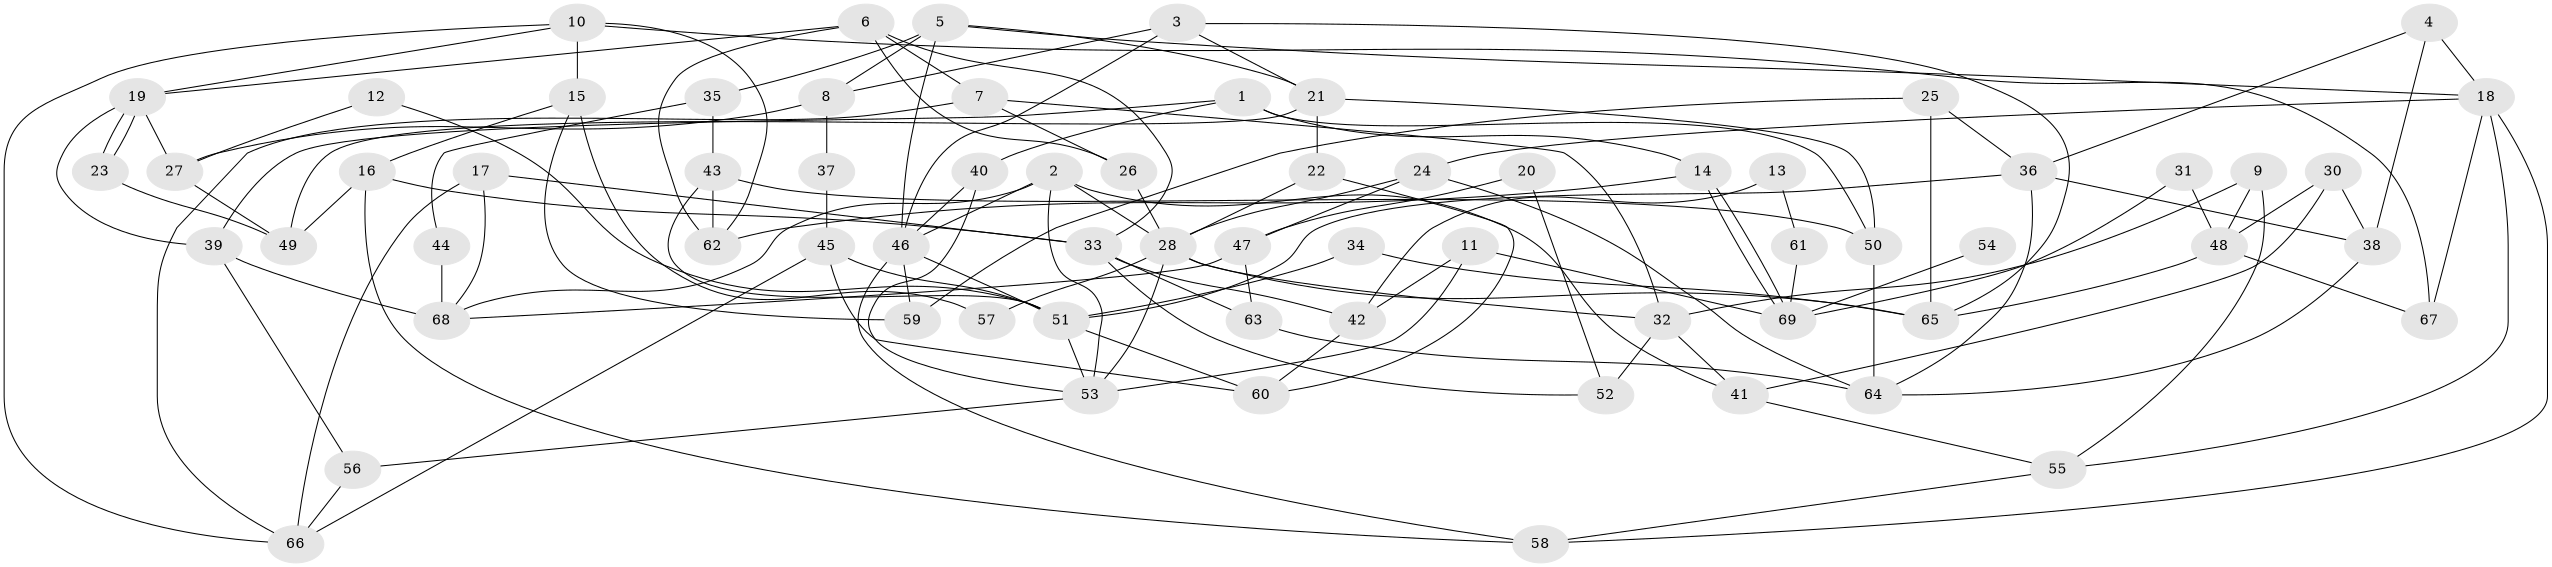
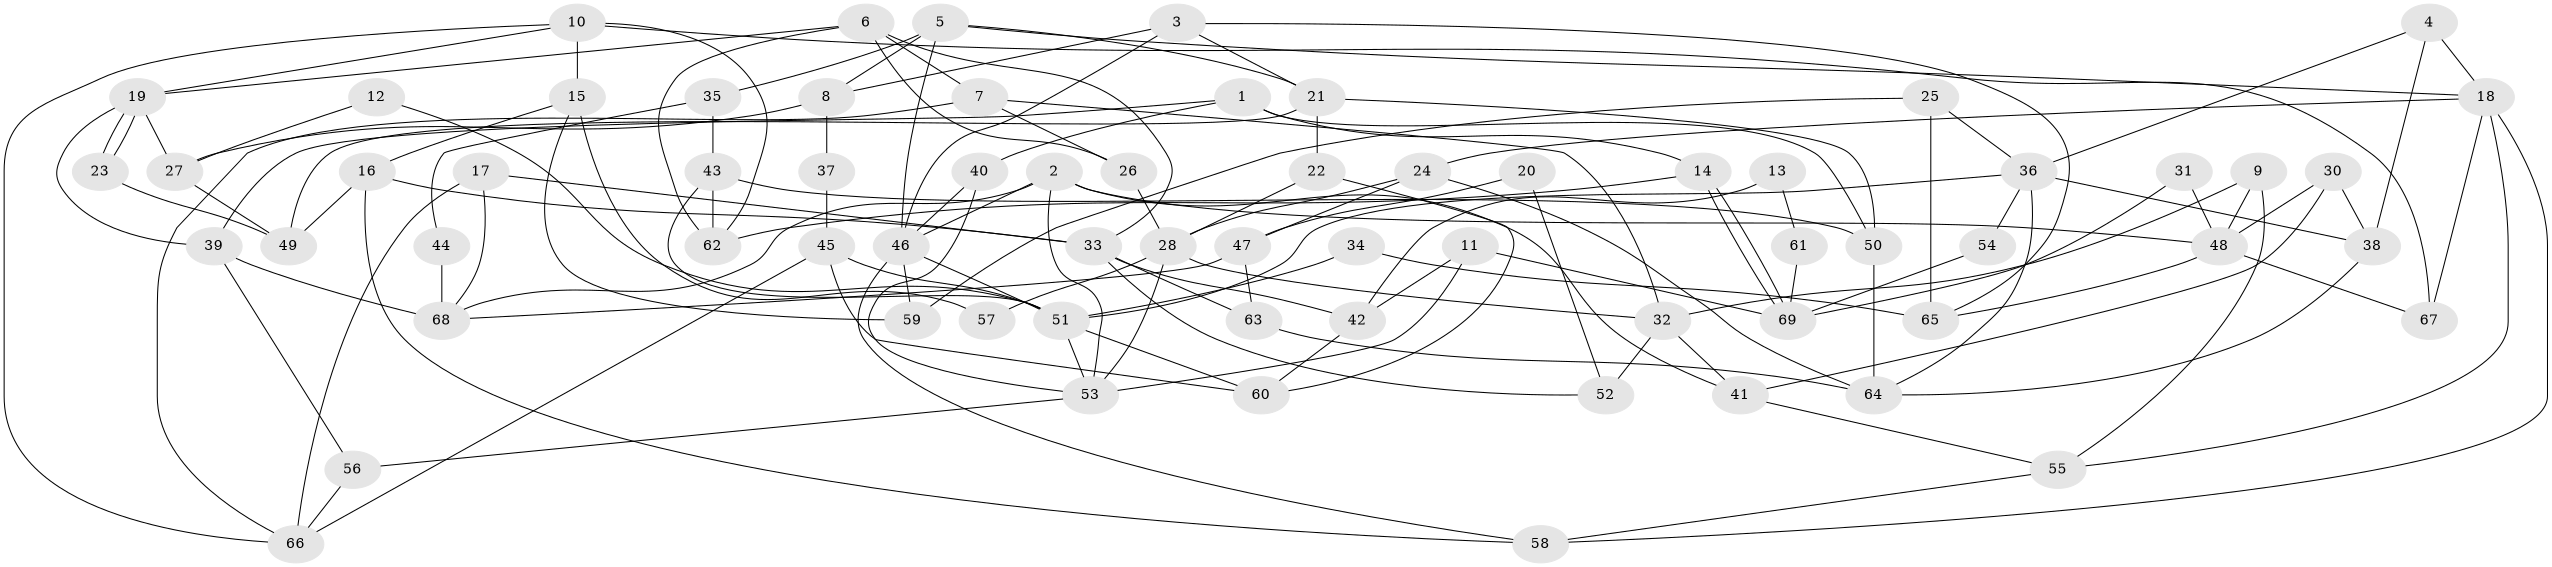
none -> (2008, 209)
(1119, 214) -> (1605, 223)
(1545, 296) -> none
